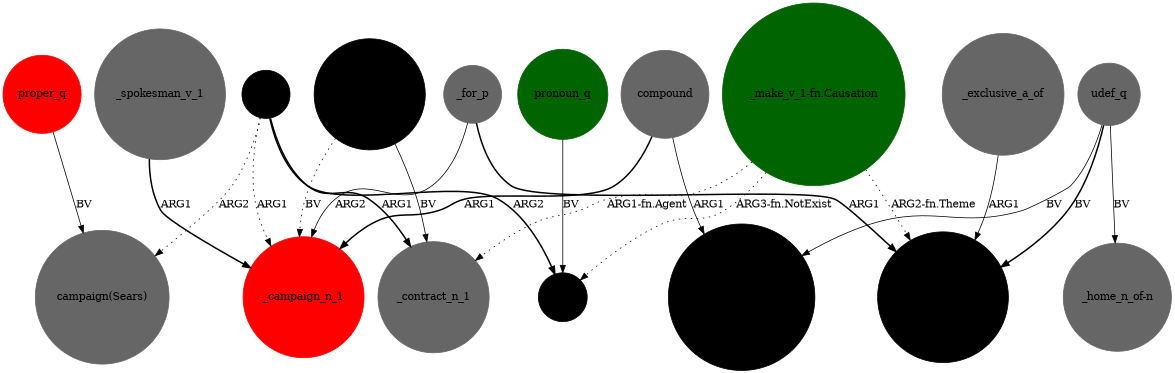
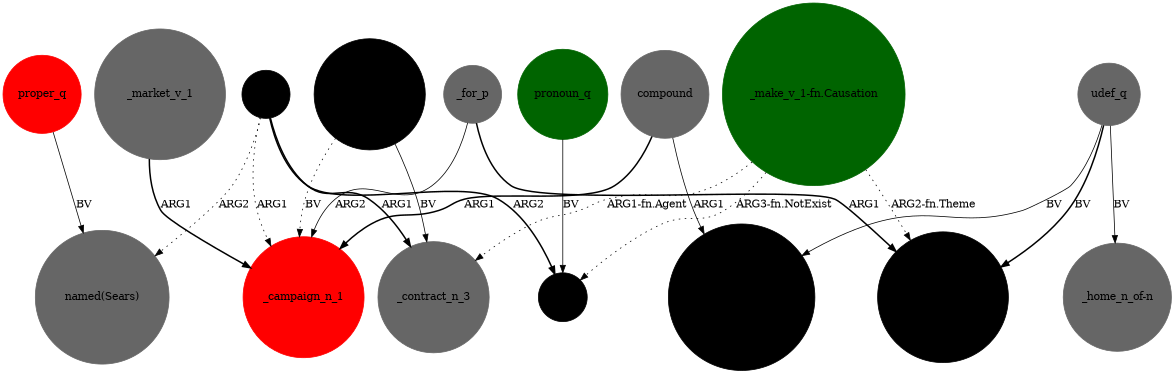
(160, 94) -> (160, 94)
(1003, 94) -> none
(102, 297) -> (102, 297)
(434, 297) -> (434, 297)
